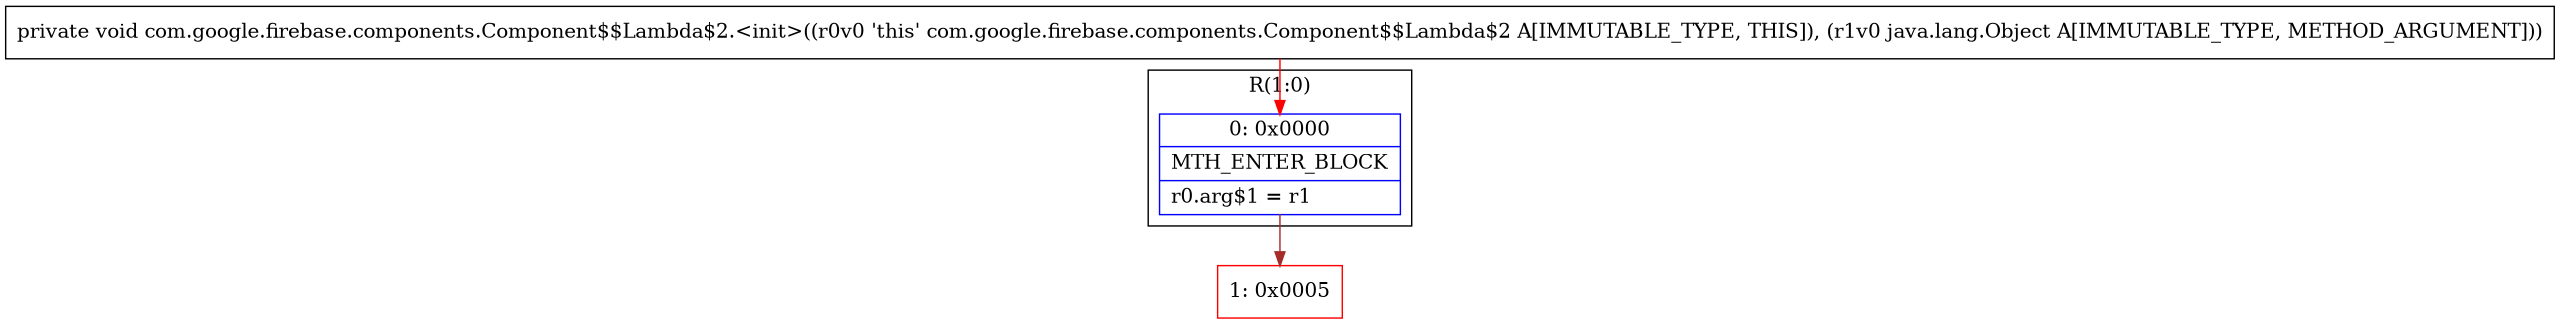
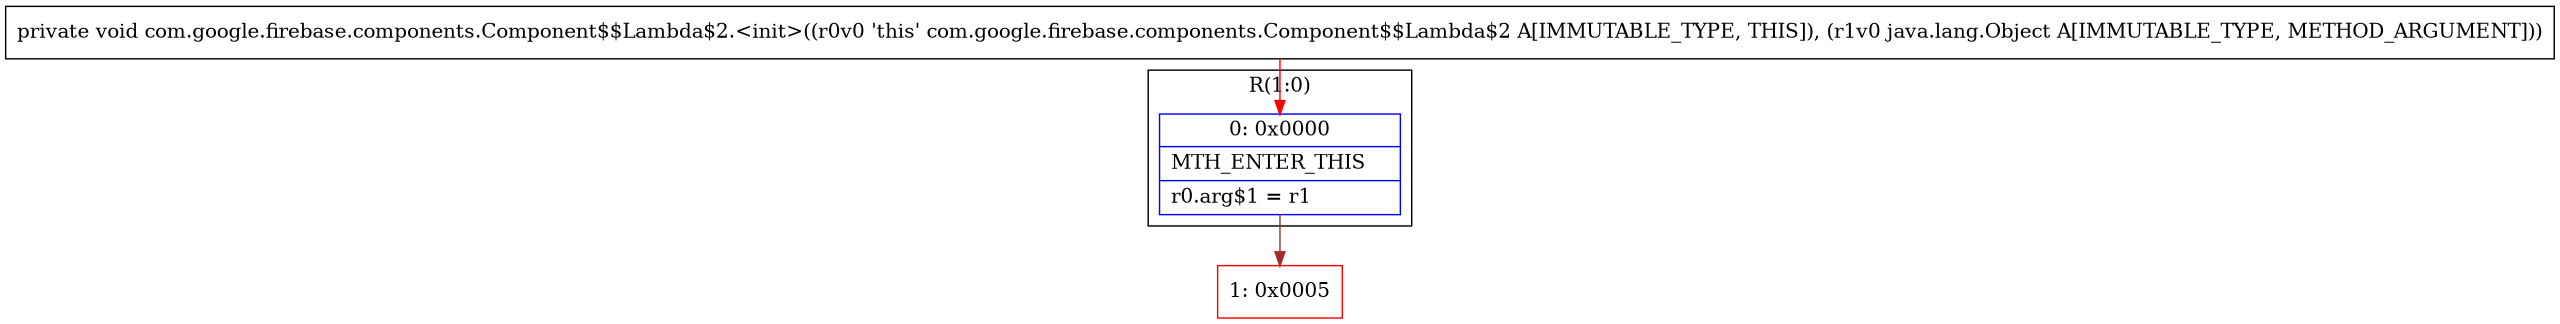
(1280, 163) -> (1269, 163)
